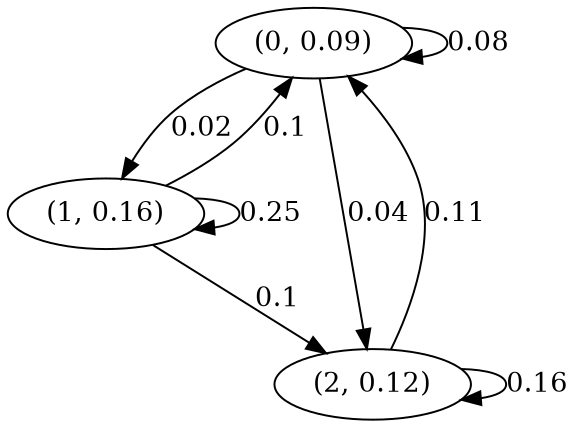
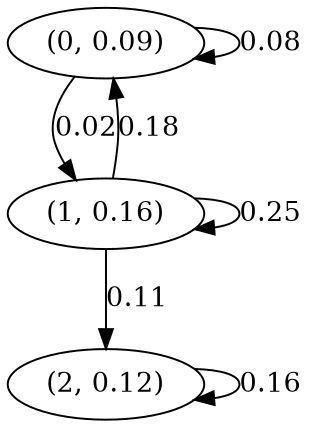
(285, 128) -> (149, 128)
(342, 204) -> none
(424, 214) -> none
(278, 299) -> (137, 299)
